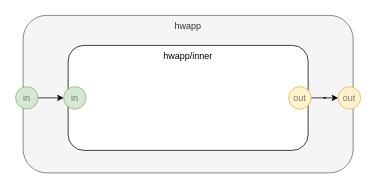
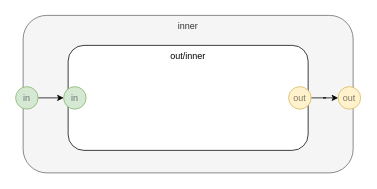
(188, 26) -> (188, 26)
(188, 56) -> (188, 56)
